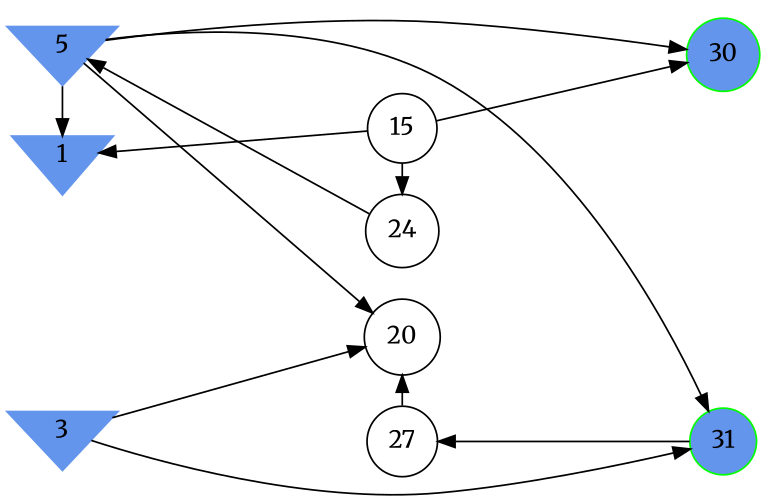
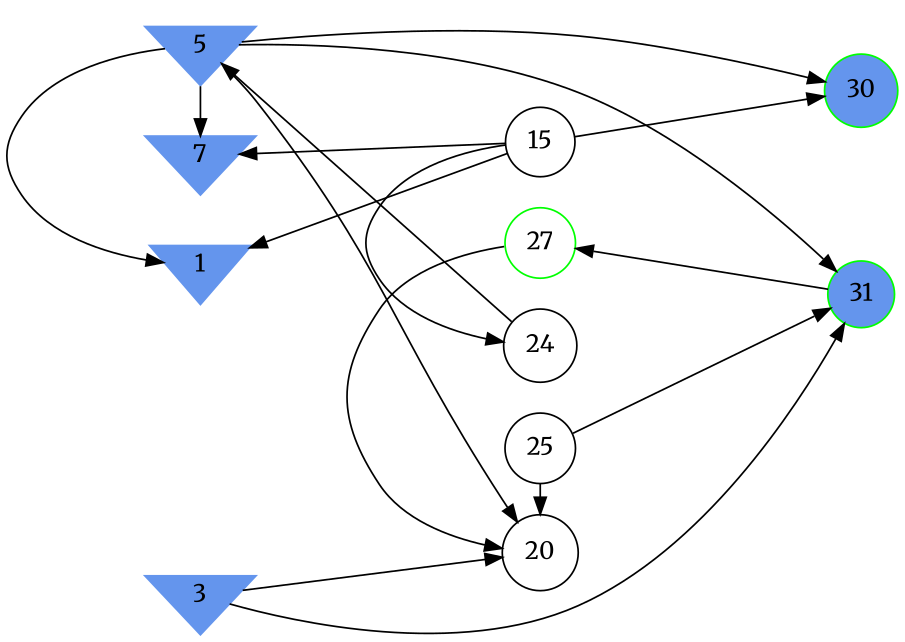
none -> (200, 156)
(402, 441) -> (540, 243)
none -> (540, 448)
